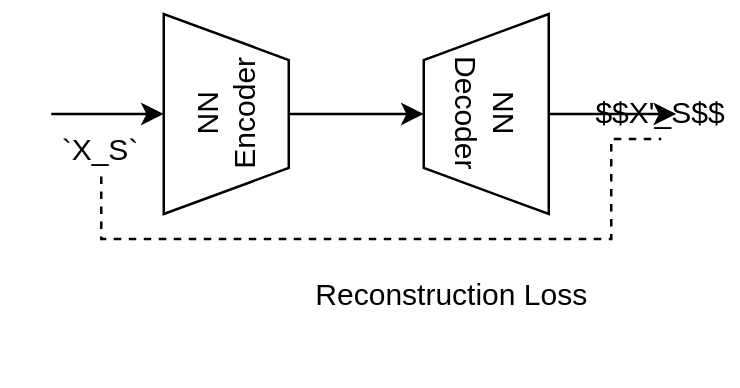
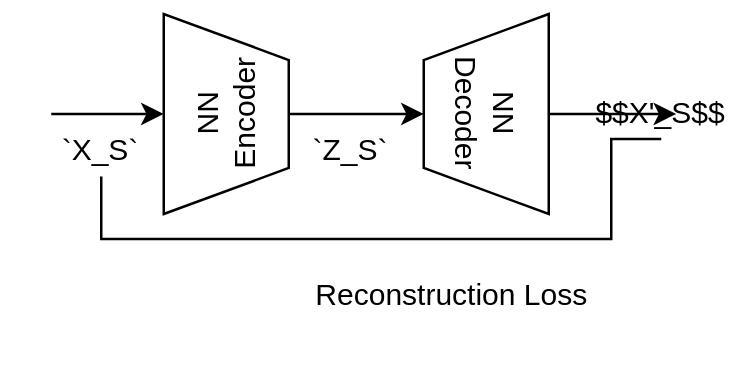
none -> (351, 151)
(400, 239) -> (400, 239)
